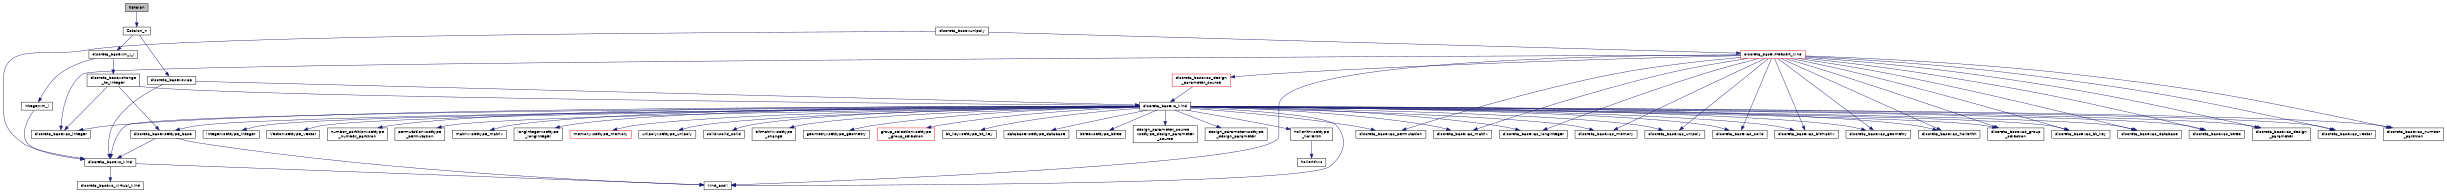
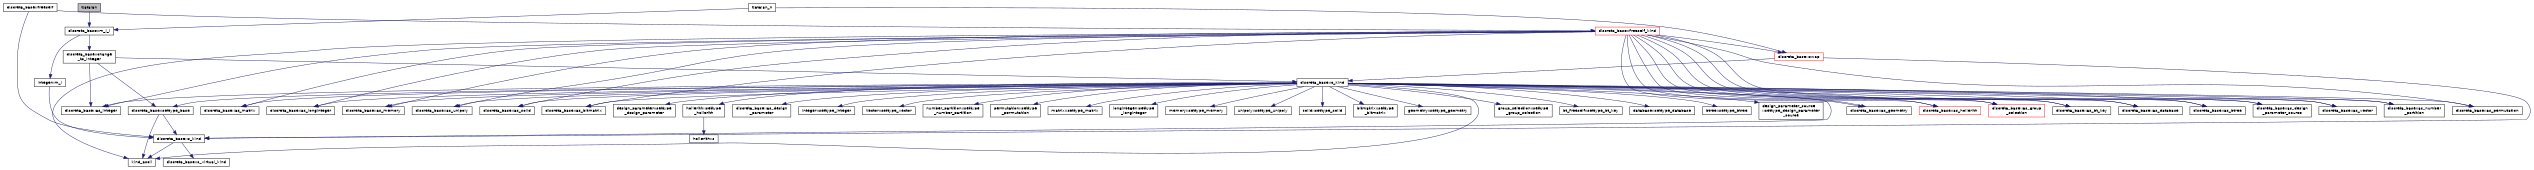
(137, 17) -> (89, 17)
(962, 31) -> (30, 8)
(172, 80) -> (1799, 57)
(1201, 80) -> (2282, 111)
(2031, 83) -> (1718, 43)
(1183, 93) -> (1803, 91)
(601, 134) -> (1196, 111)
(724, 134) -> (1323, 111)
(774, 134) -> (1375, 111)
(906, 134) -> (1523, 111)
(969, 134) -> (1591, 111)
(1949, 134) -> (1950, 111)
(2016, 134) -> (2017, 111)
